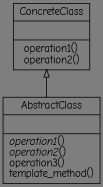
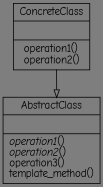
(46, 87) -> (57, 80)
